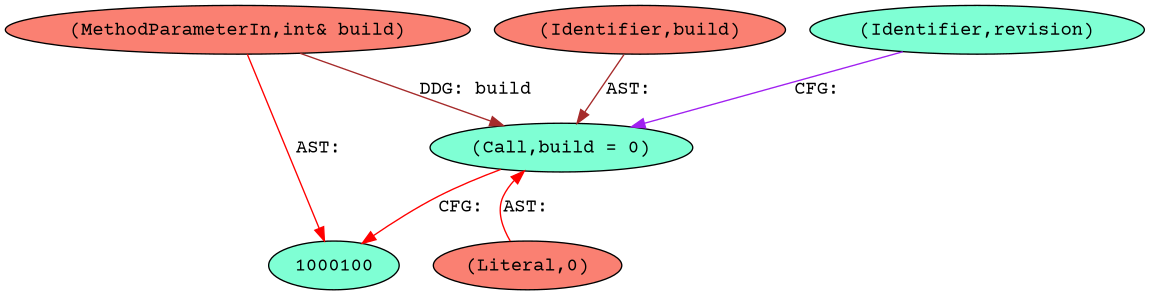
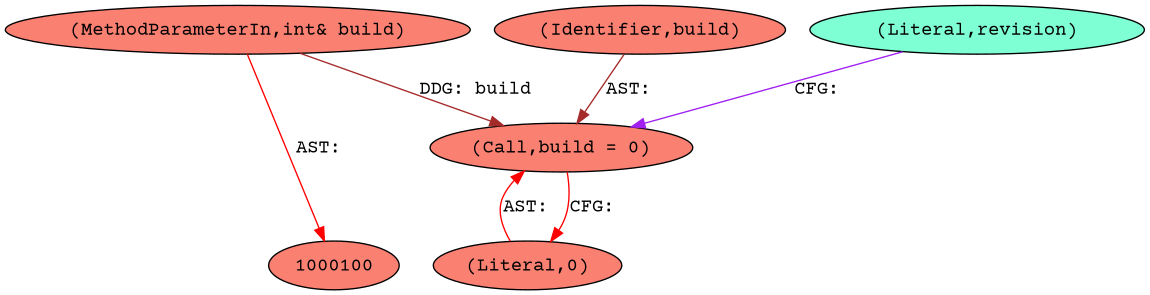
(977, 30) -> (977, 30)
(561, 148) -> (561, 148)
(435, 198) -> (569, 202)
(334, 265) -> (334, 265)
